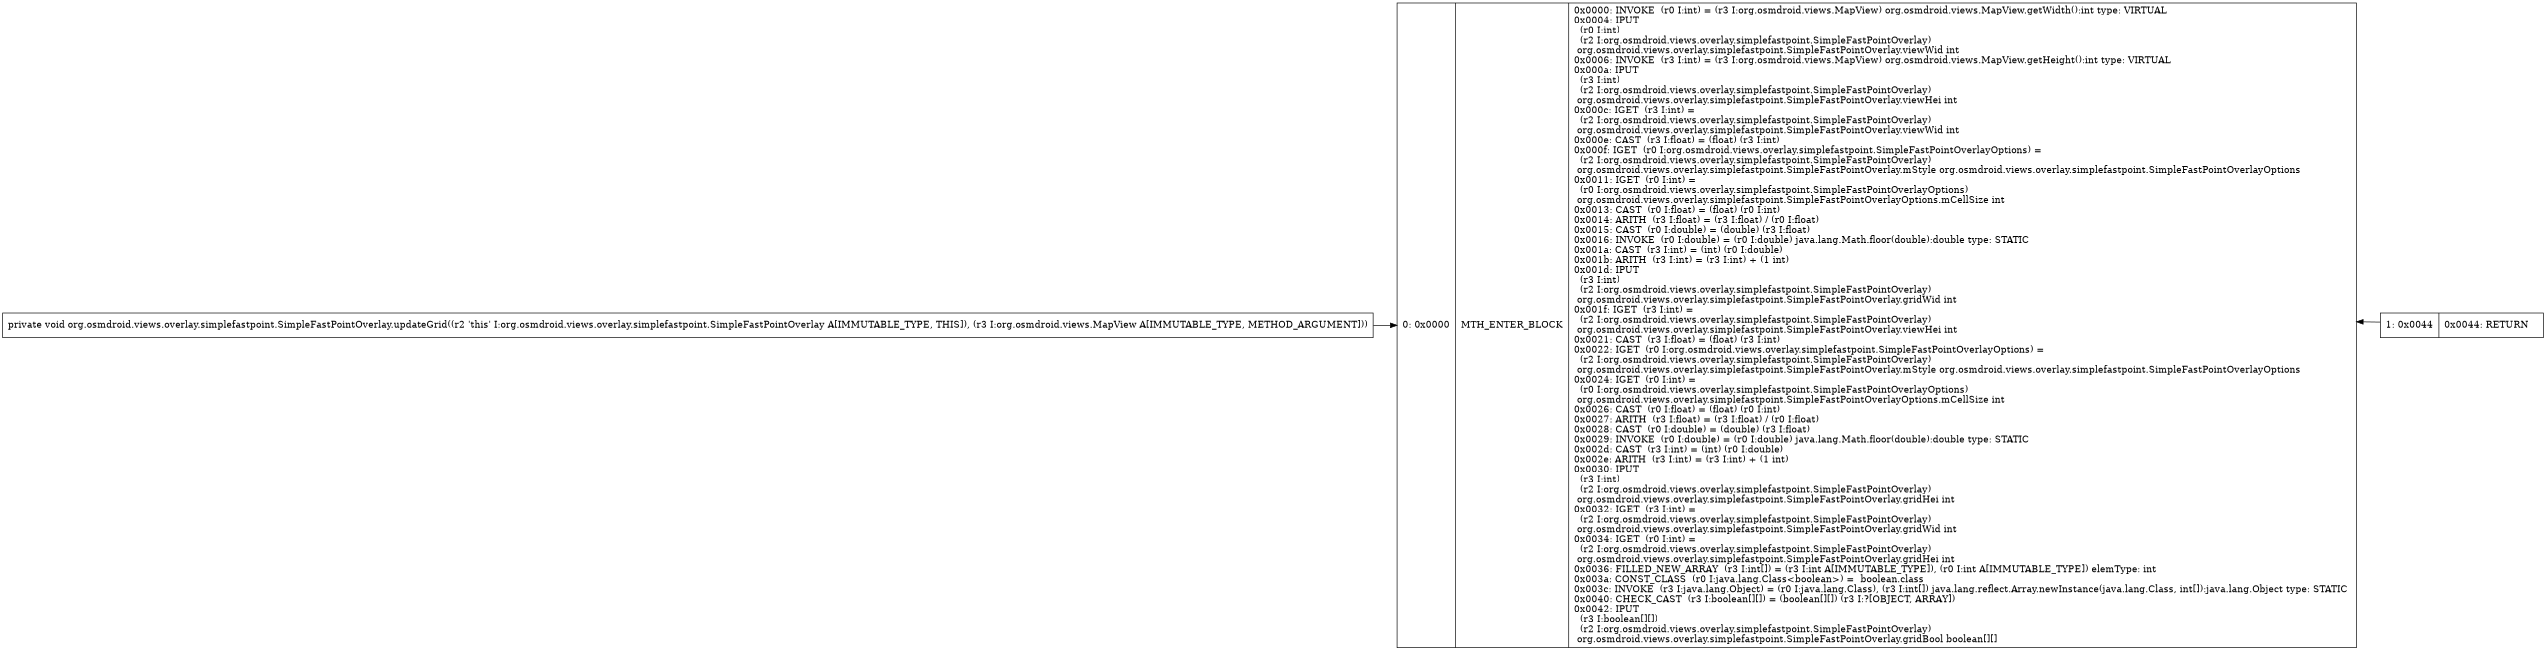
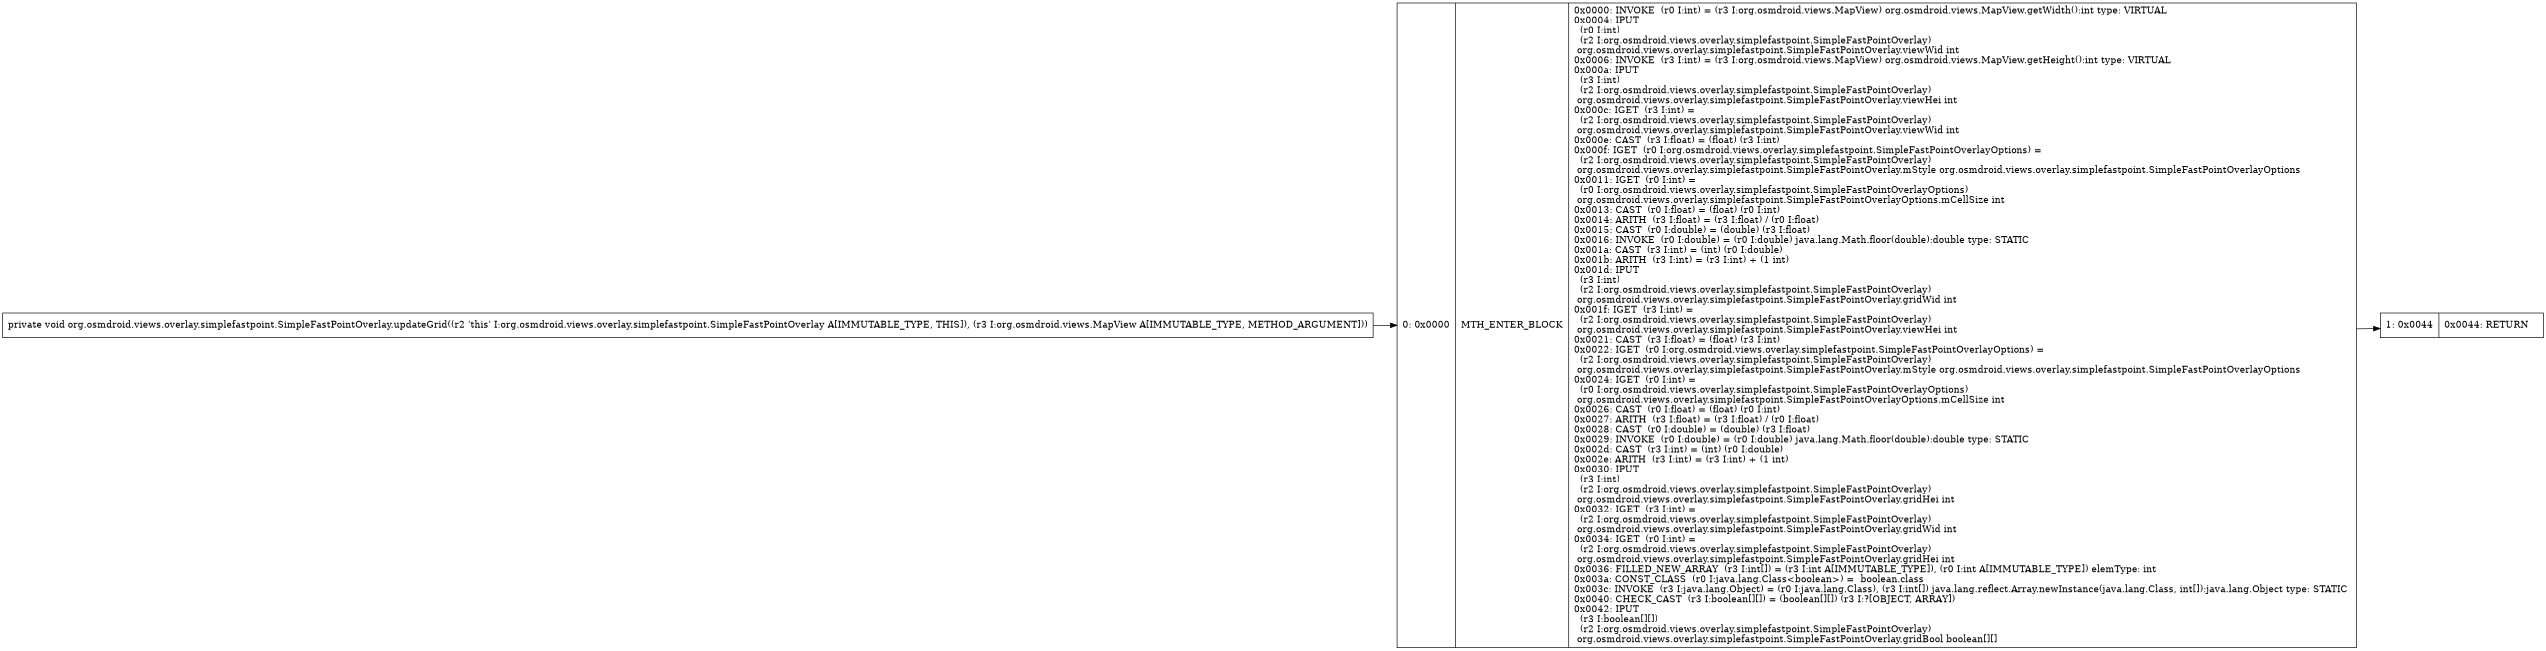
(2372, 322) -> (2365, 329)
